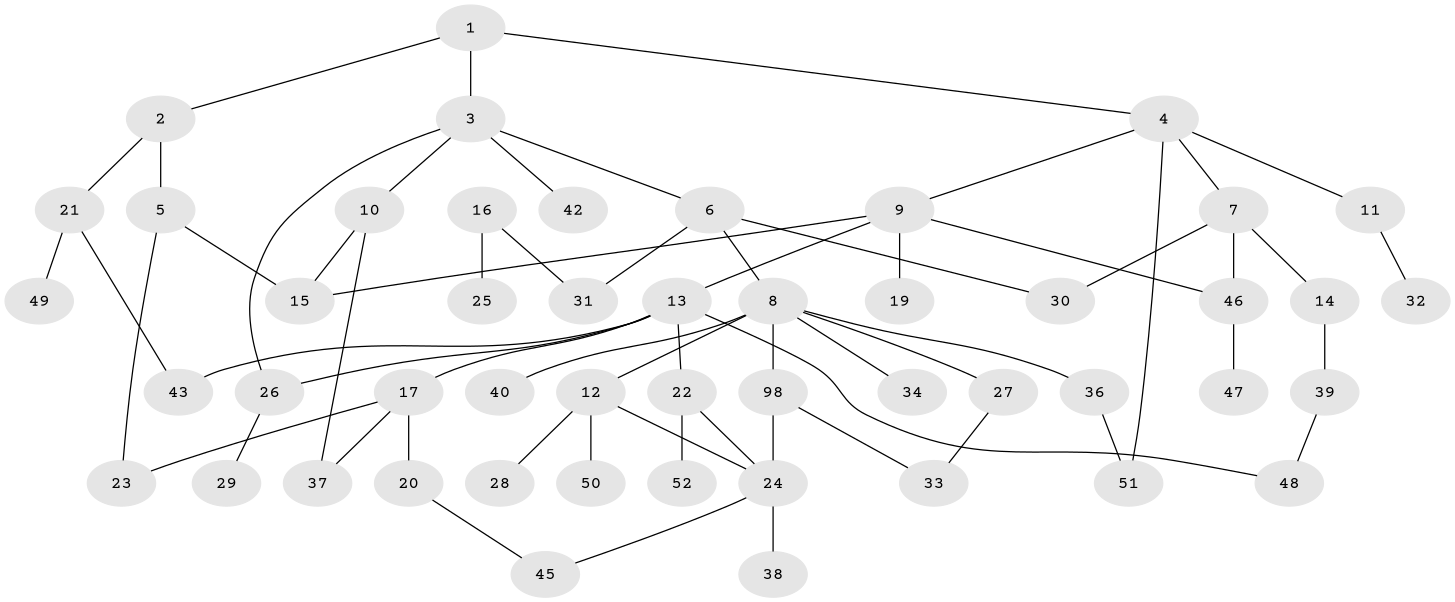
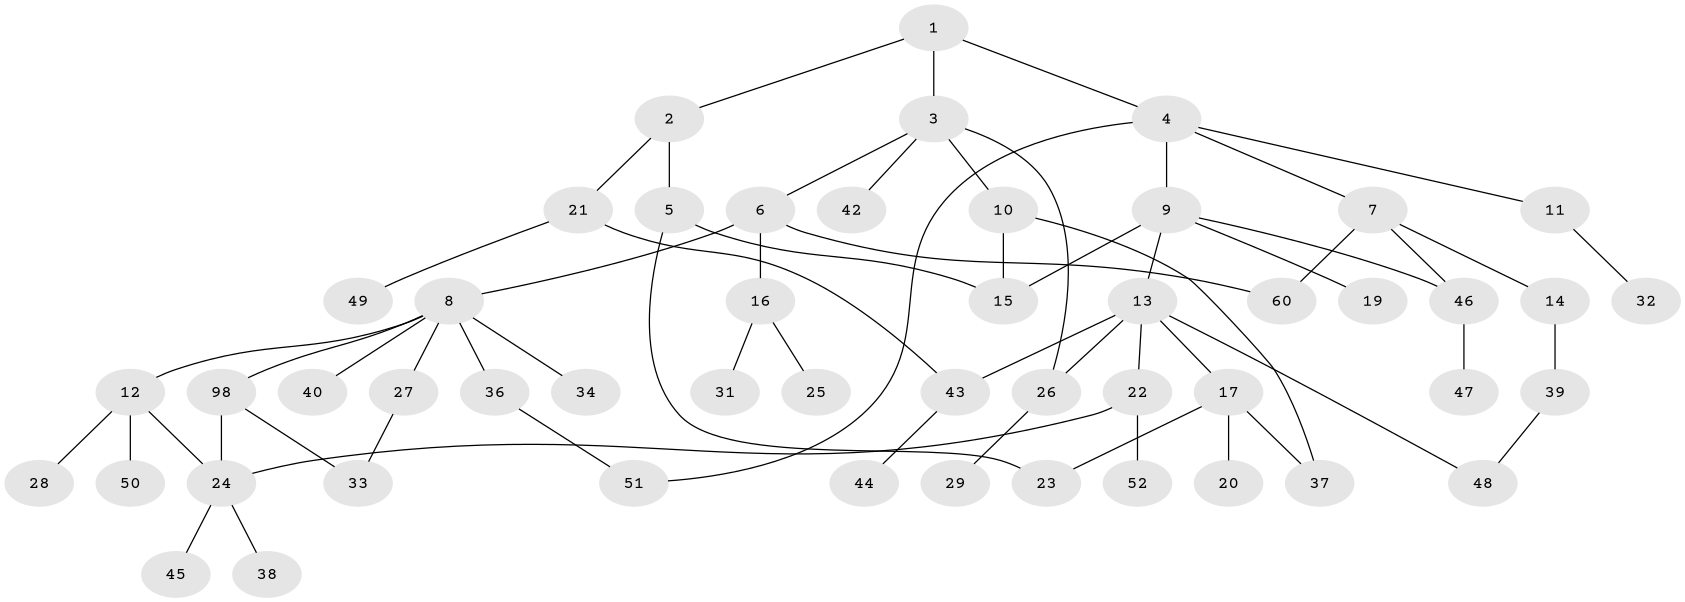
(645, 257) -> (760, 256)
(1060, 301) -> (1282, 301)
none -> (864, 483)
(477, 529) -> none
